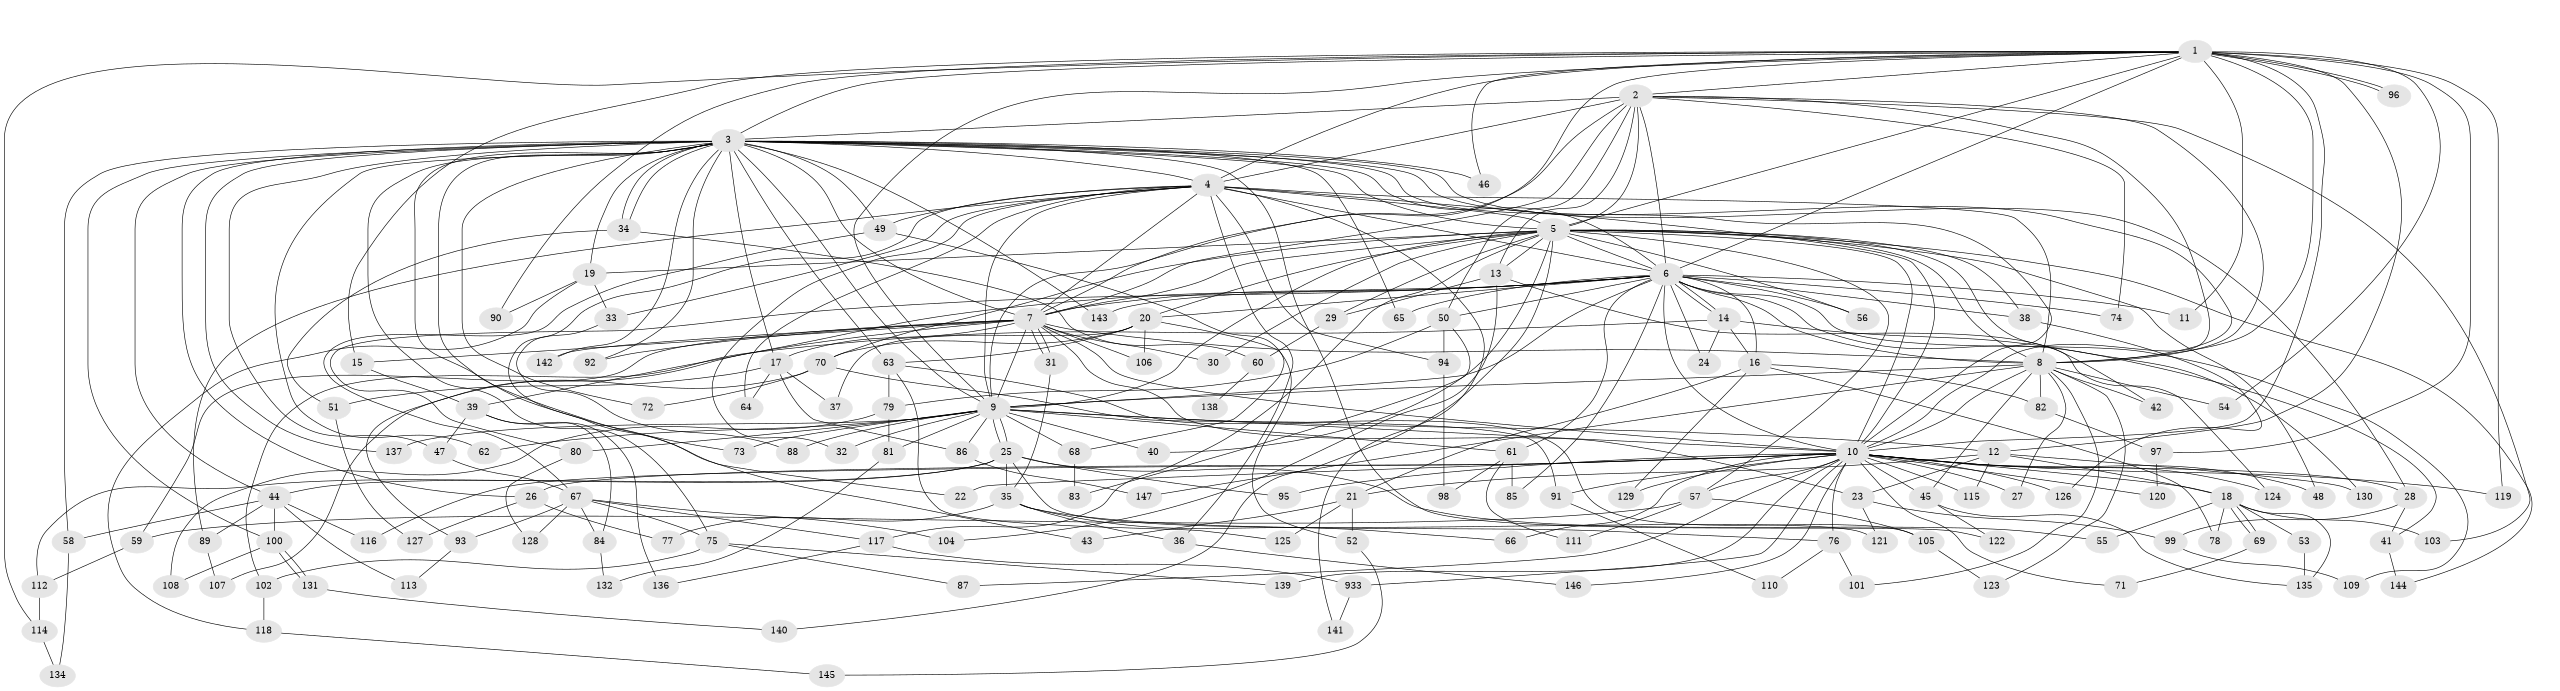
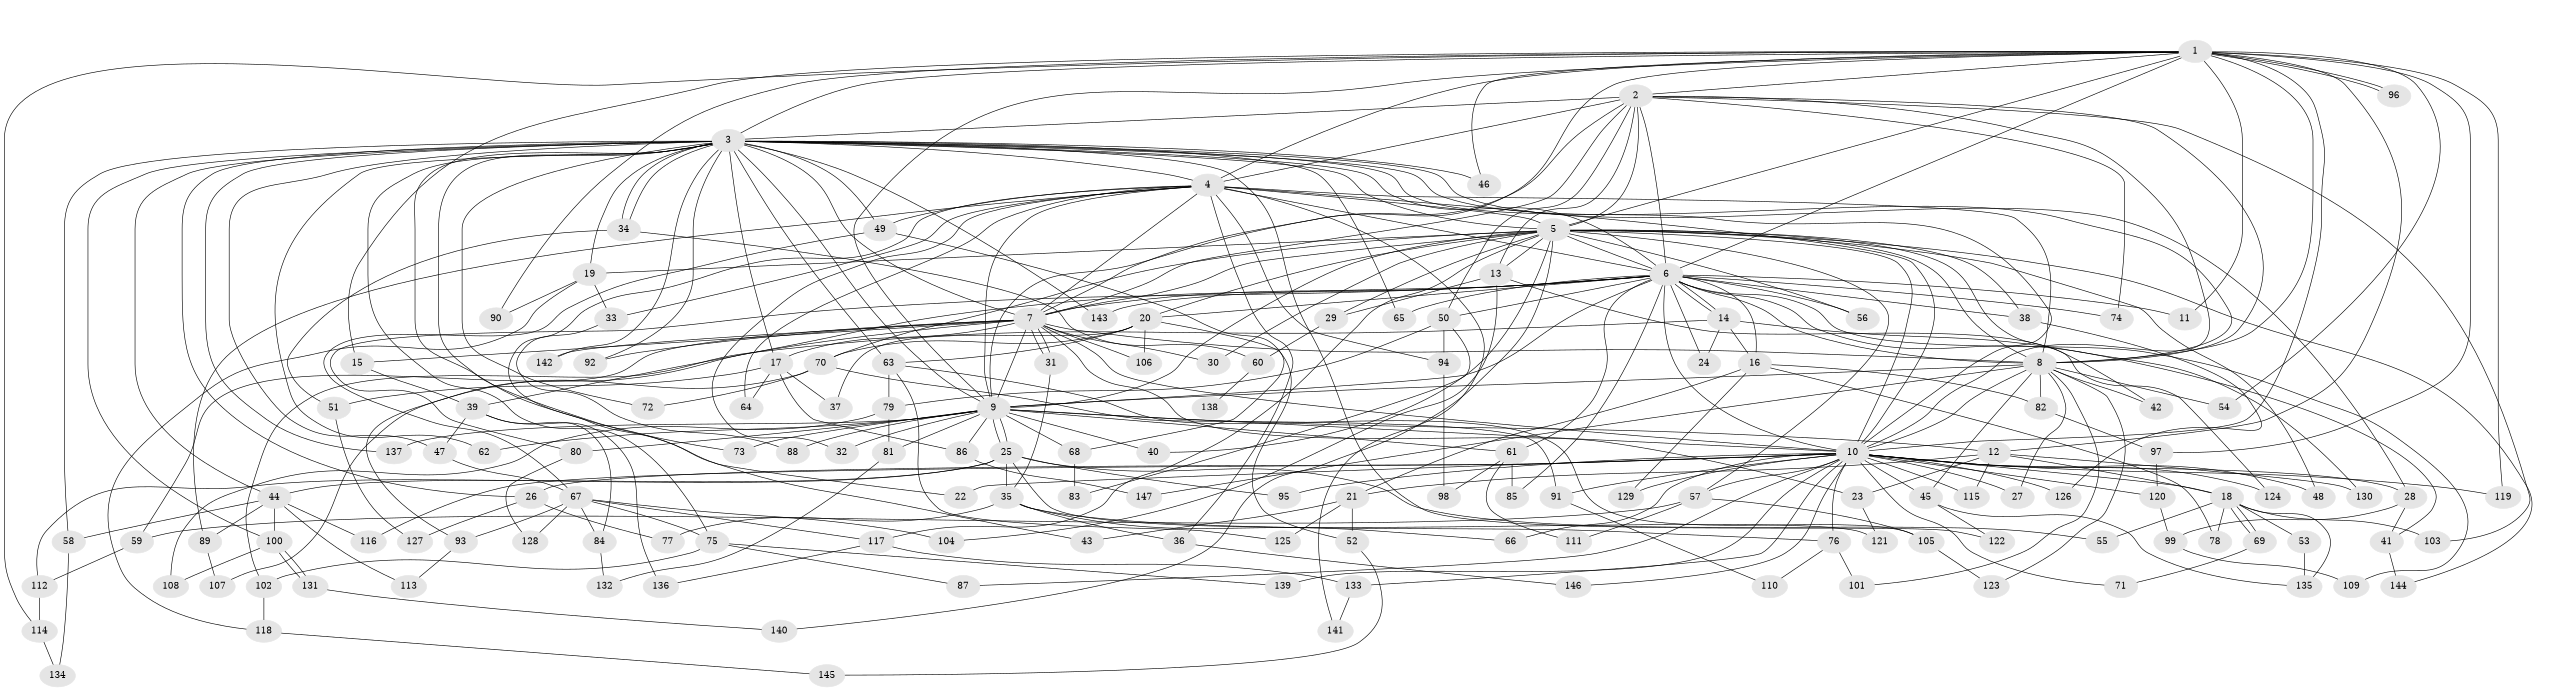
(2021, 520) -> (2163, 516)
(1353, 587) -> (1353, 587)
